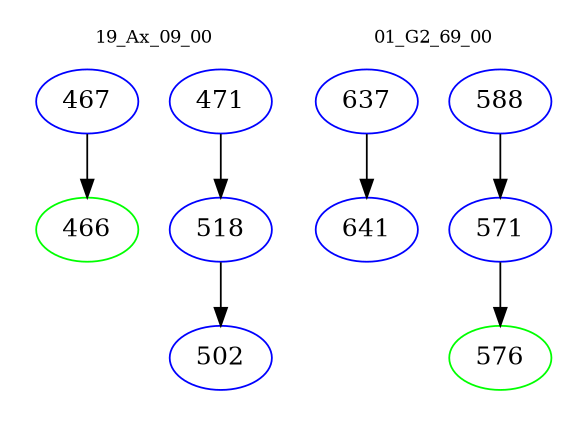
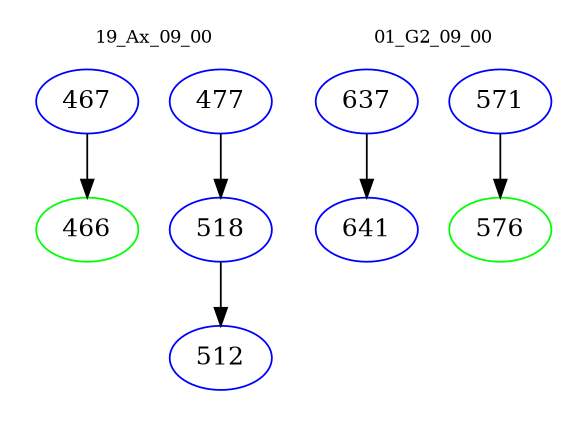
(434, 38) -> (434, 38)
(221, 101) -> (221, 101)
(500, 101) -> none
(221, 358) -> (221, 358)
